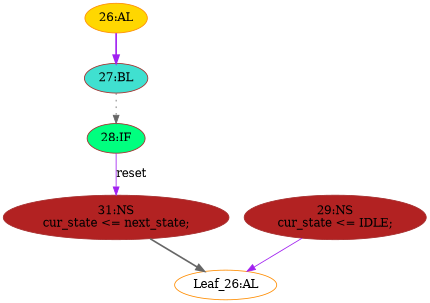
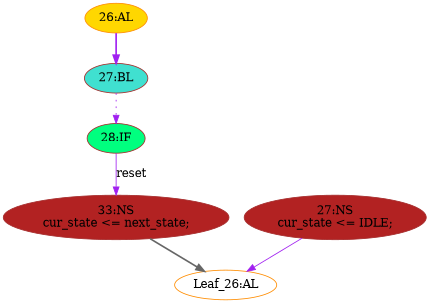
(116, 104) -> (116, 104)
(116, 217) -> (116, 217)
(335, 217) -> (335, 217)
